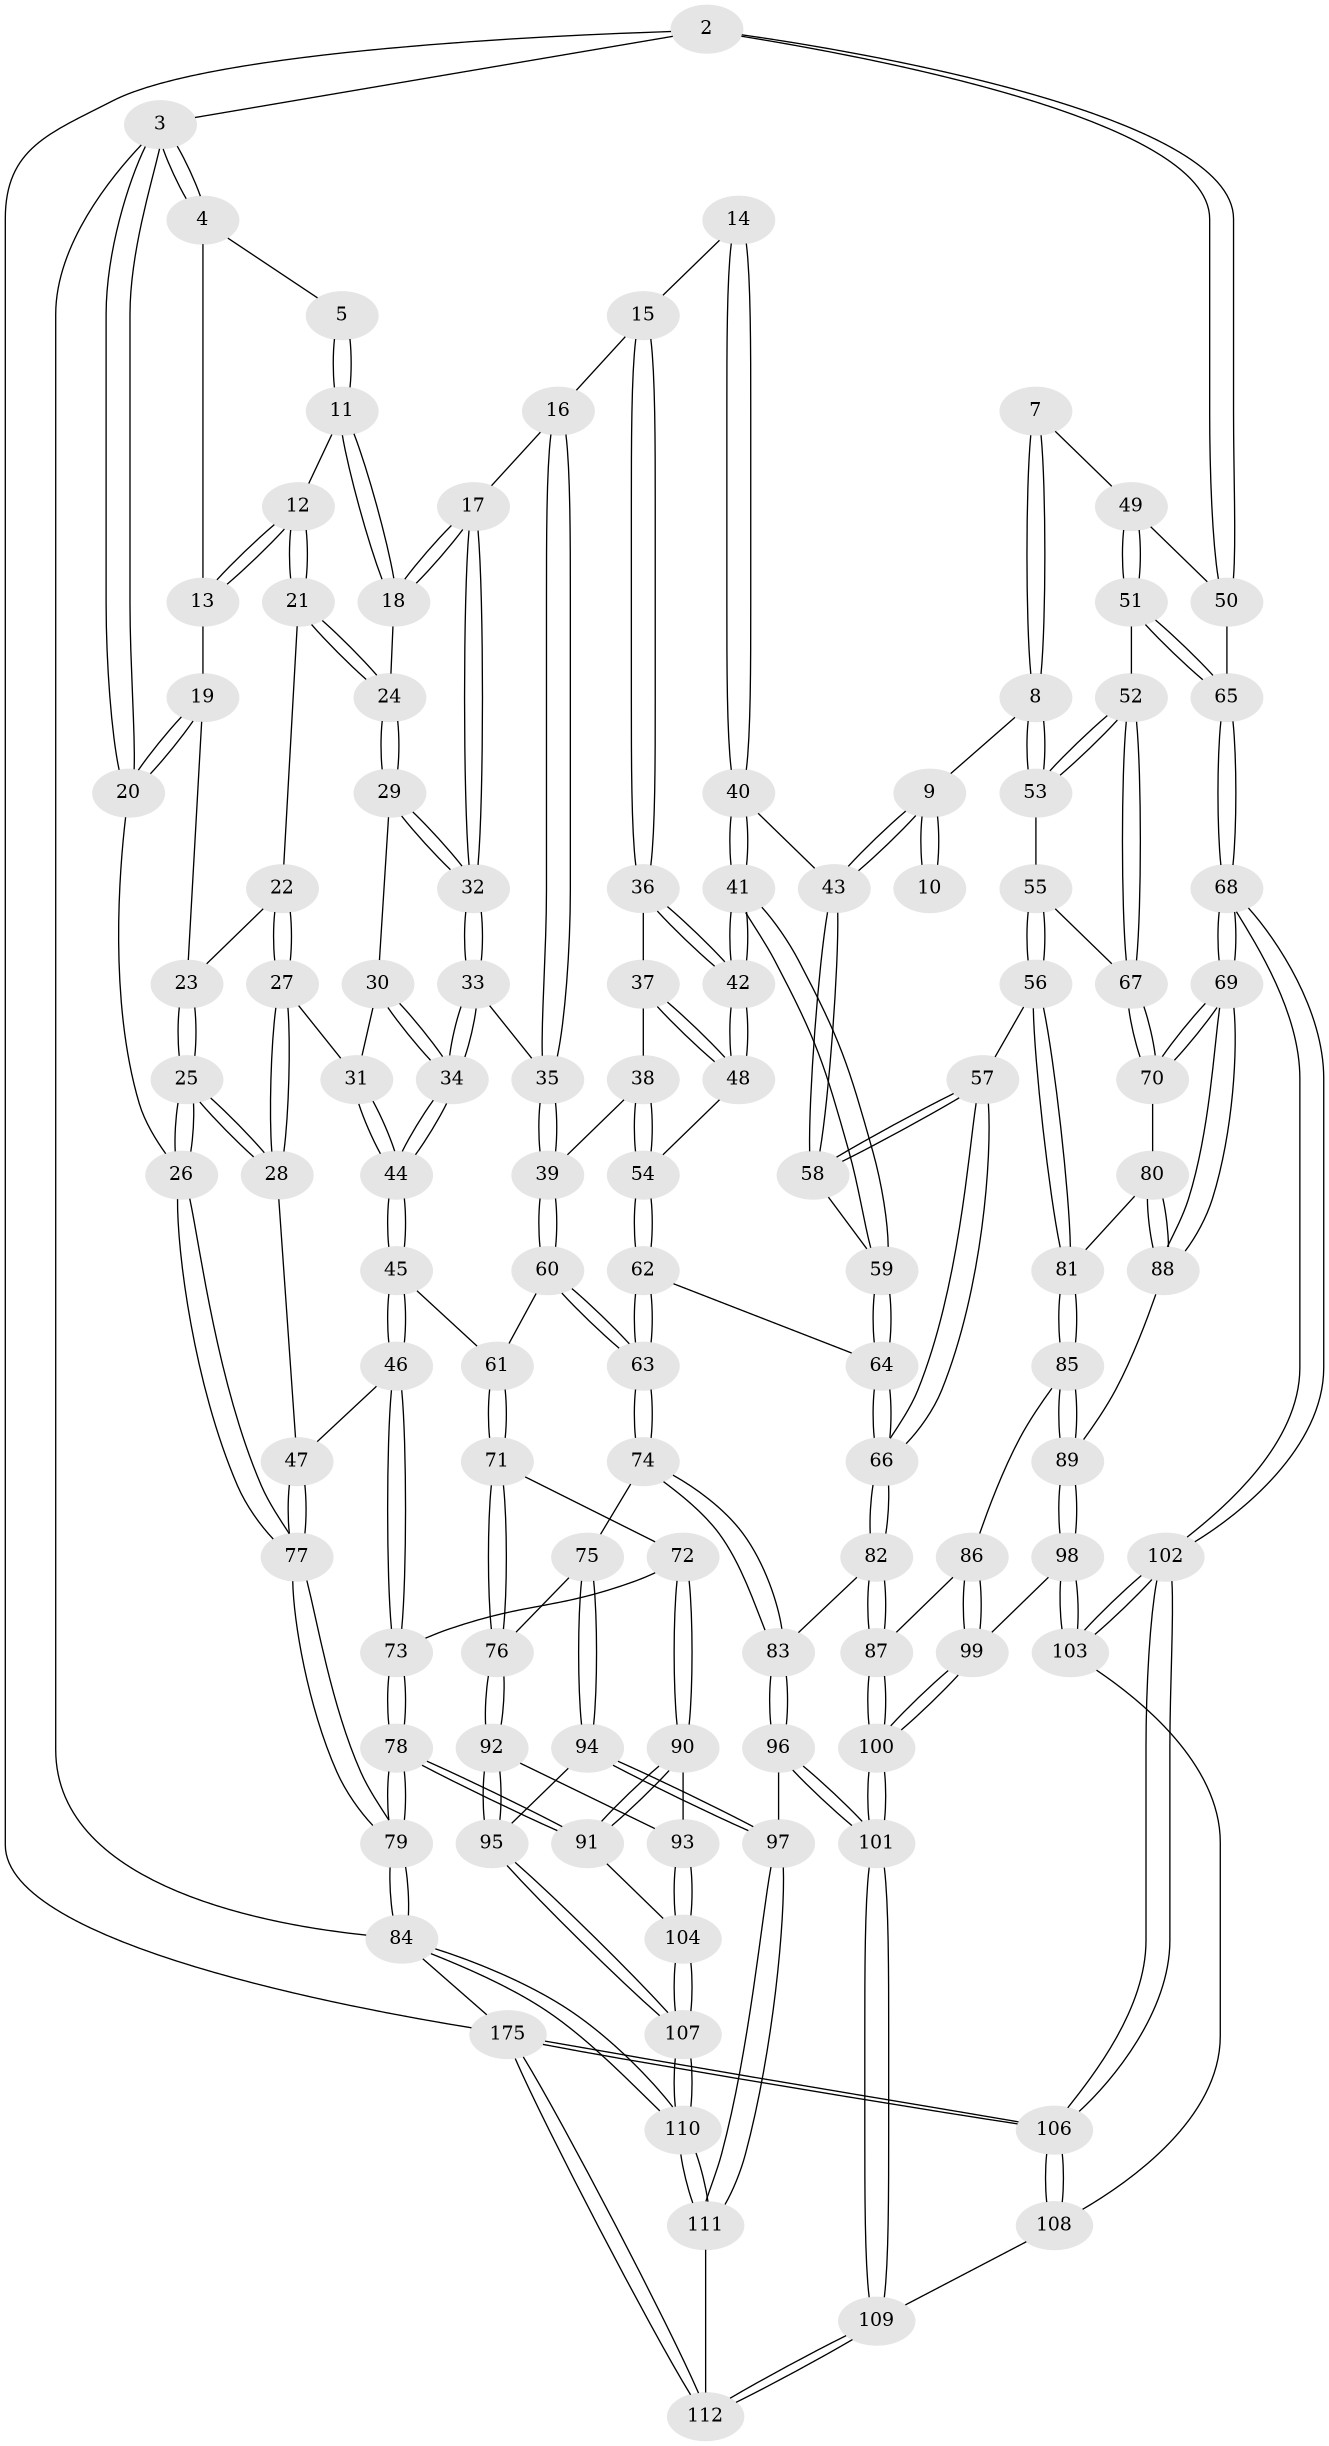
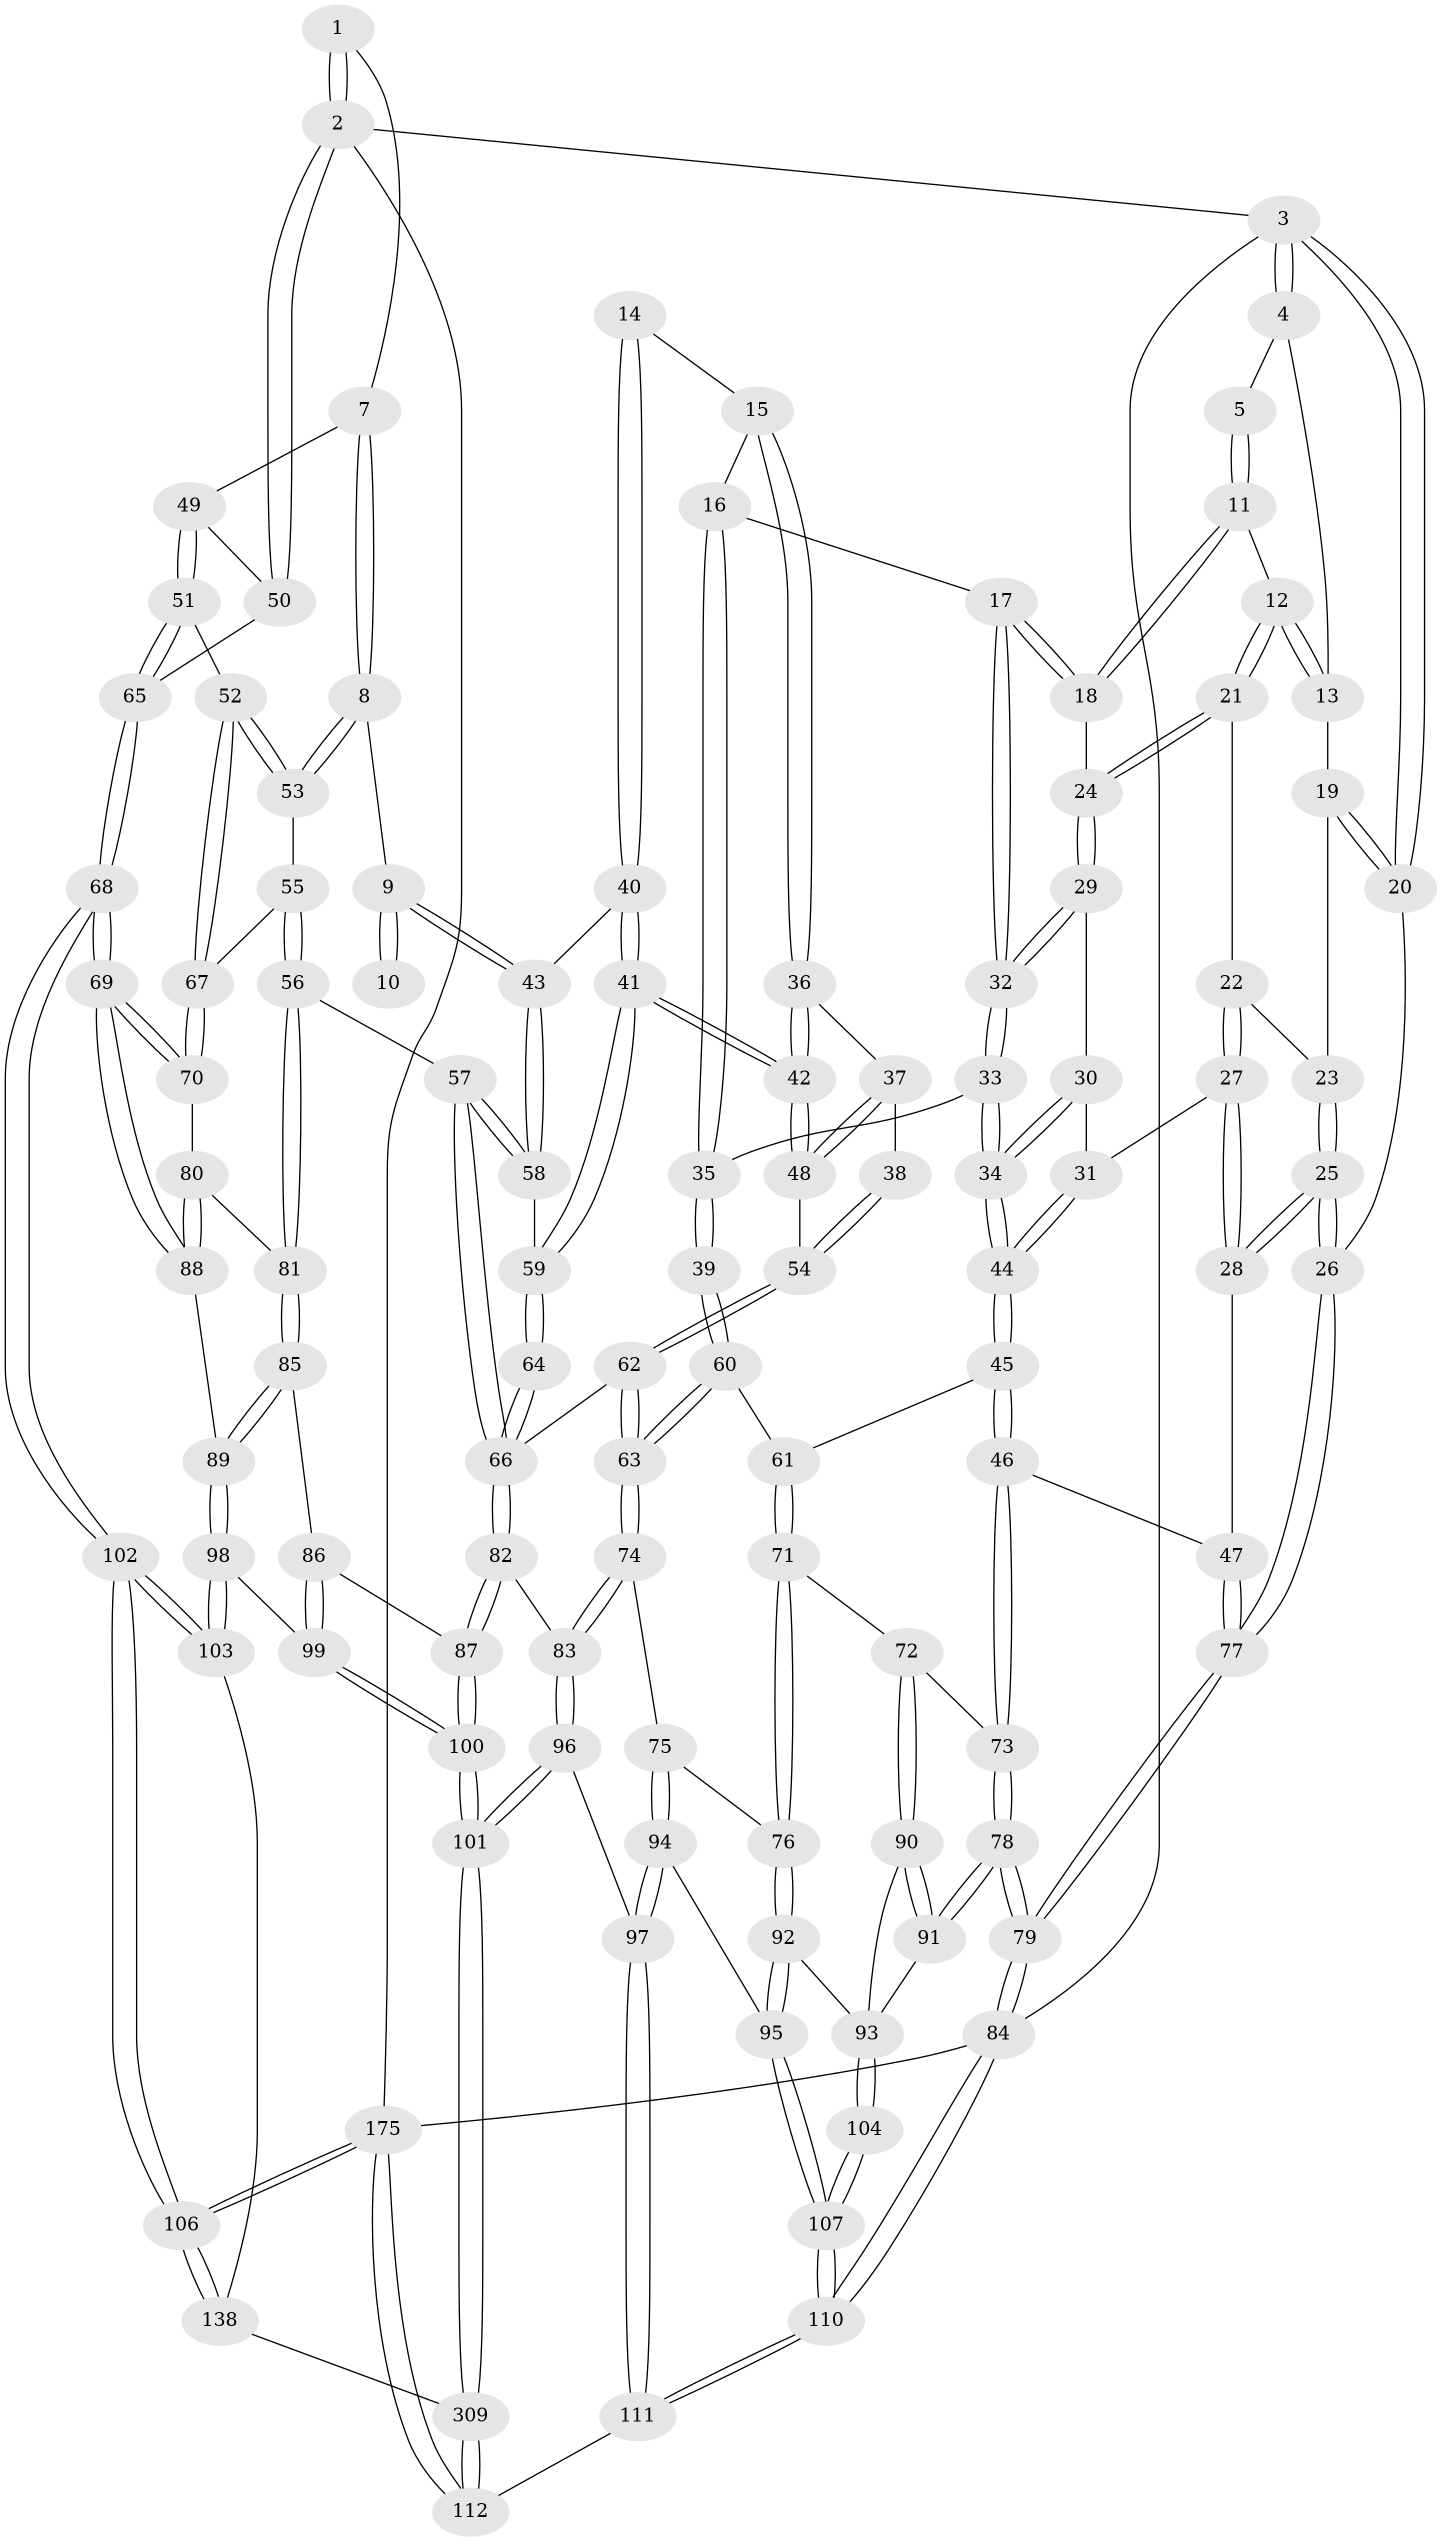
none -> (338, 29)
(596, 1127) -> none
(763, 1318) -> (566, 1414)
(635, 1891) -> (899, 1987)
(1054, 2226) -> (220, 2321)
(877, 2321) -> (471, 2417)
